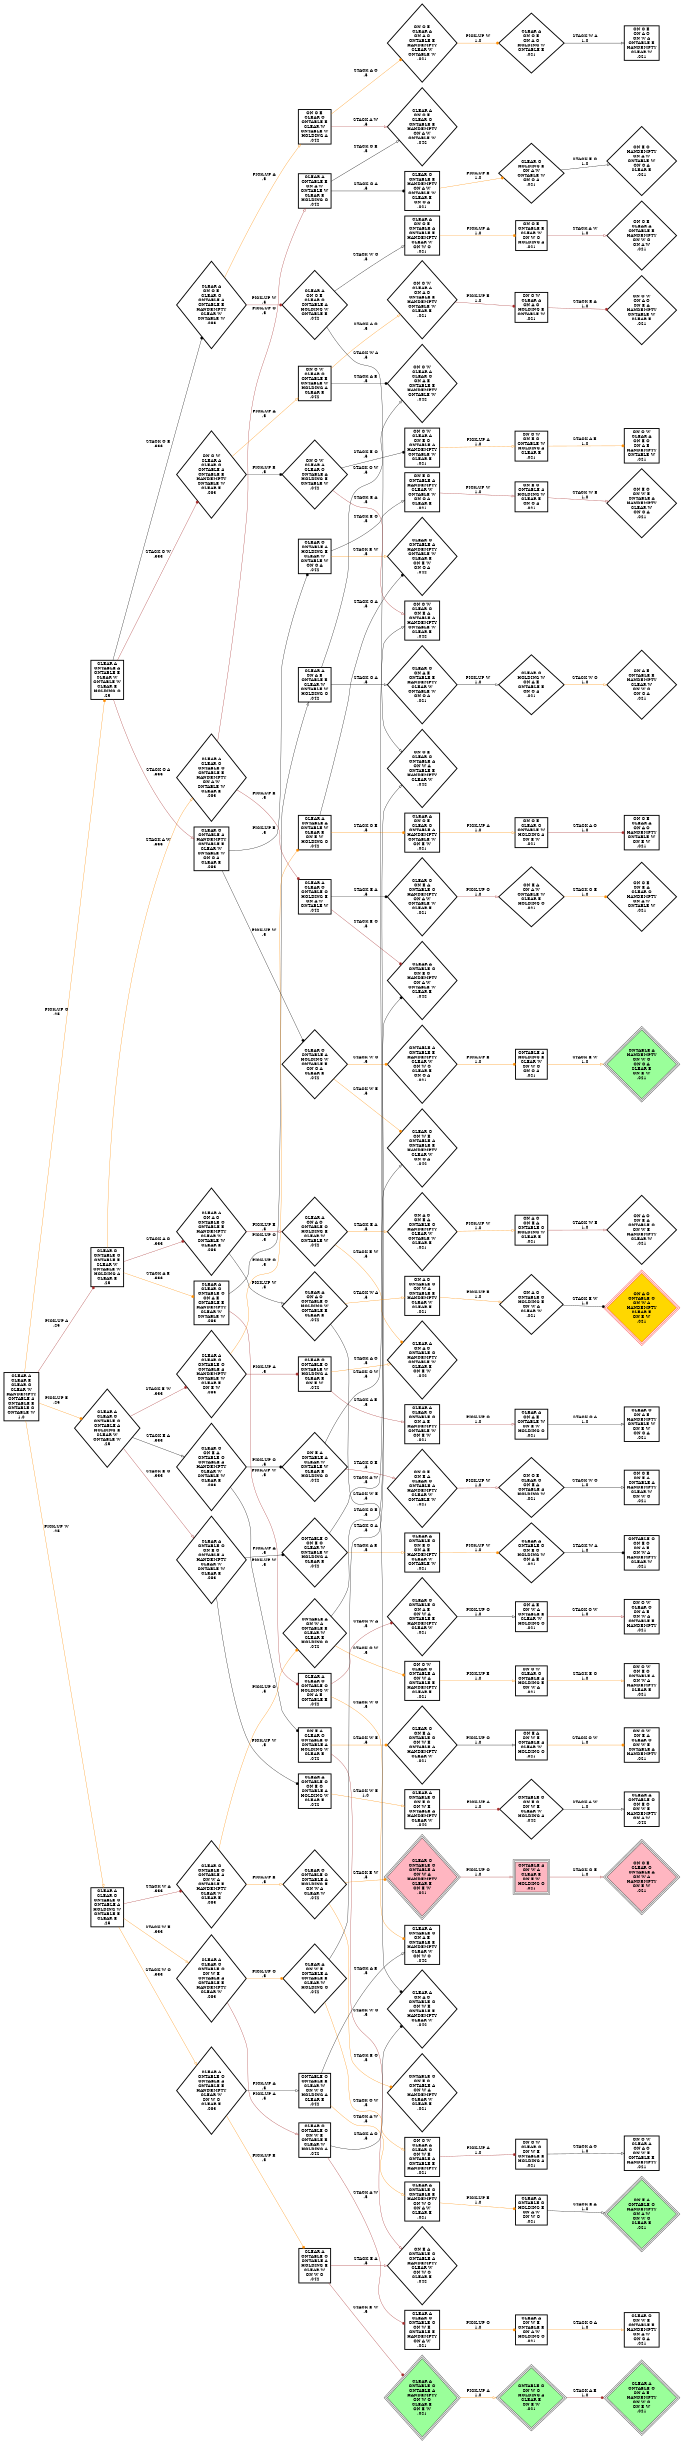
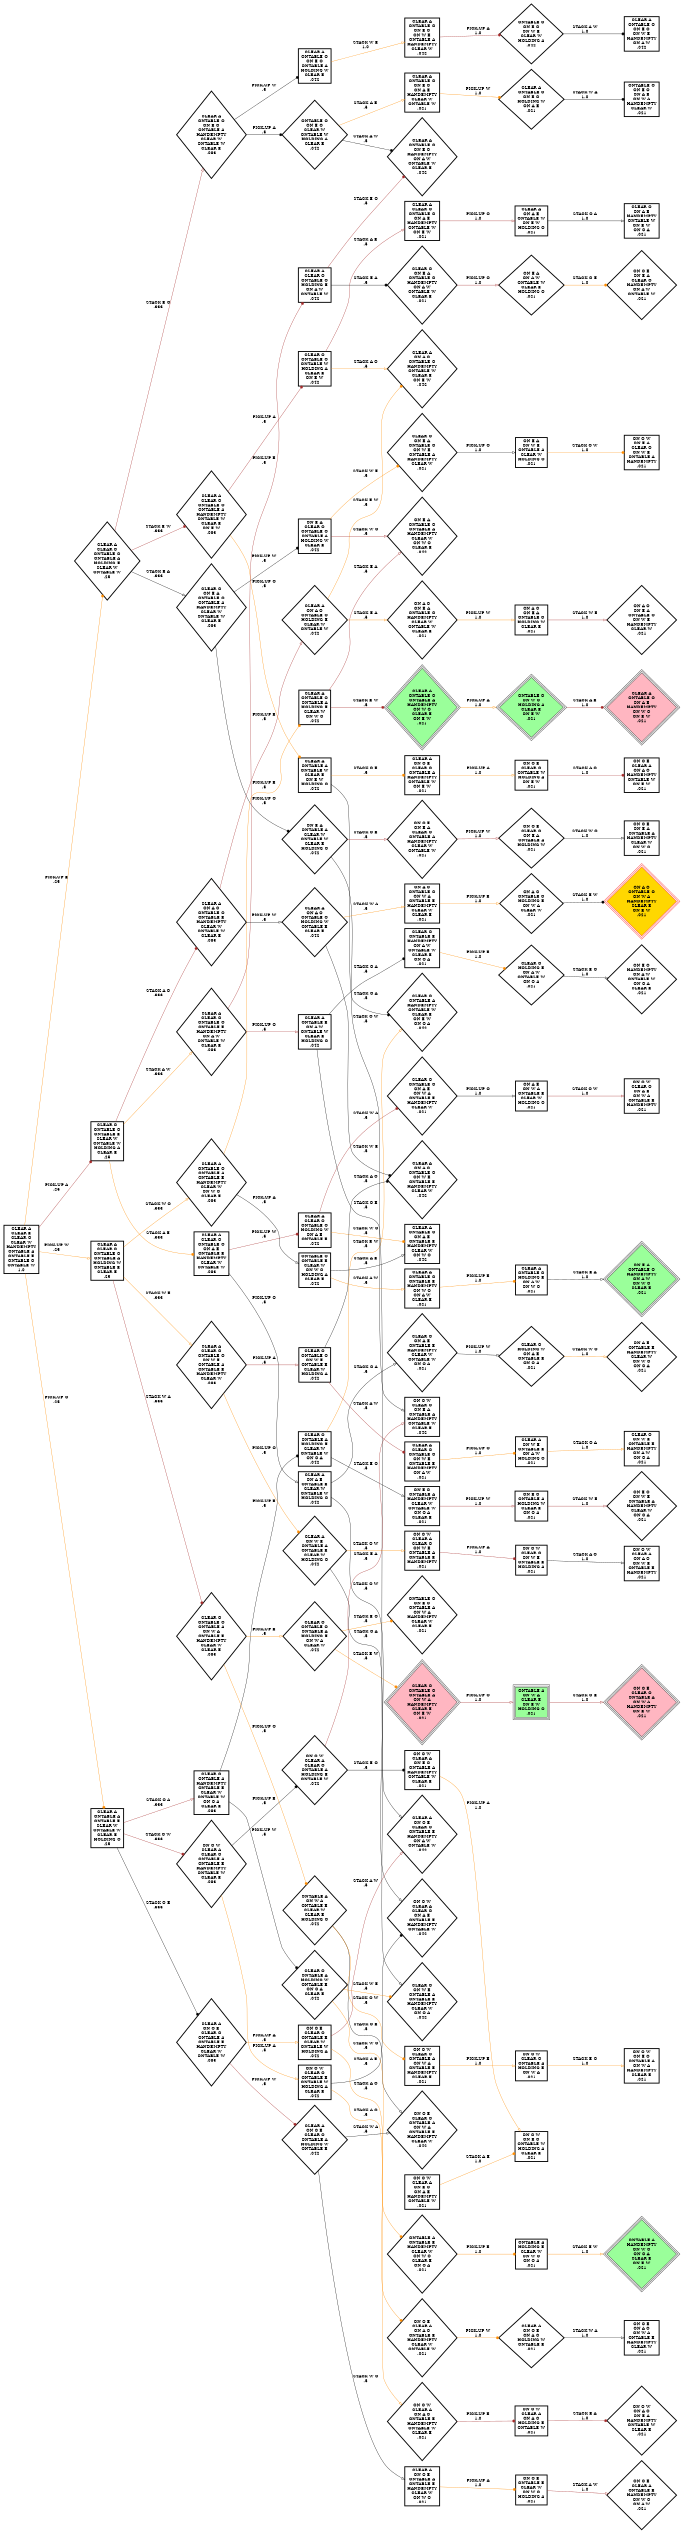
(585, 446) -> (476, 2170)
(592, 1809) -> (592, 34)
(531, 1877) -> (531, 1702)
(642, 2398) -> (642, 707)
